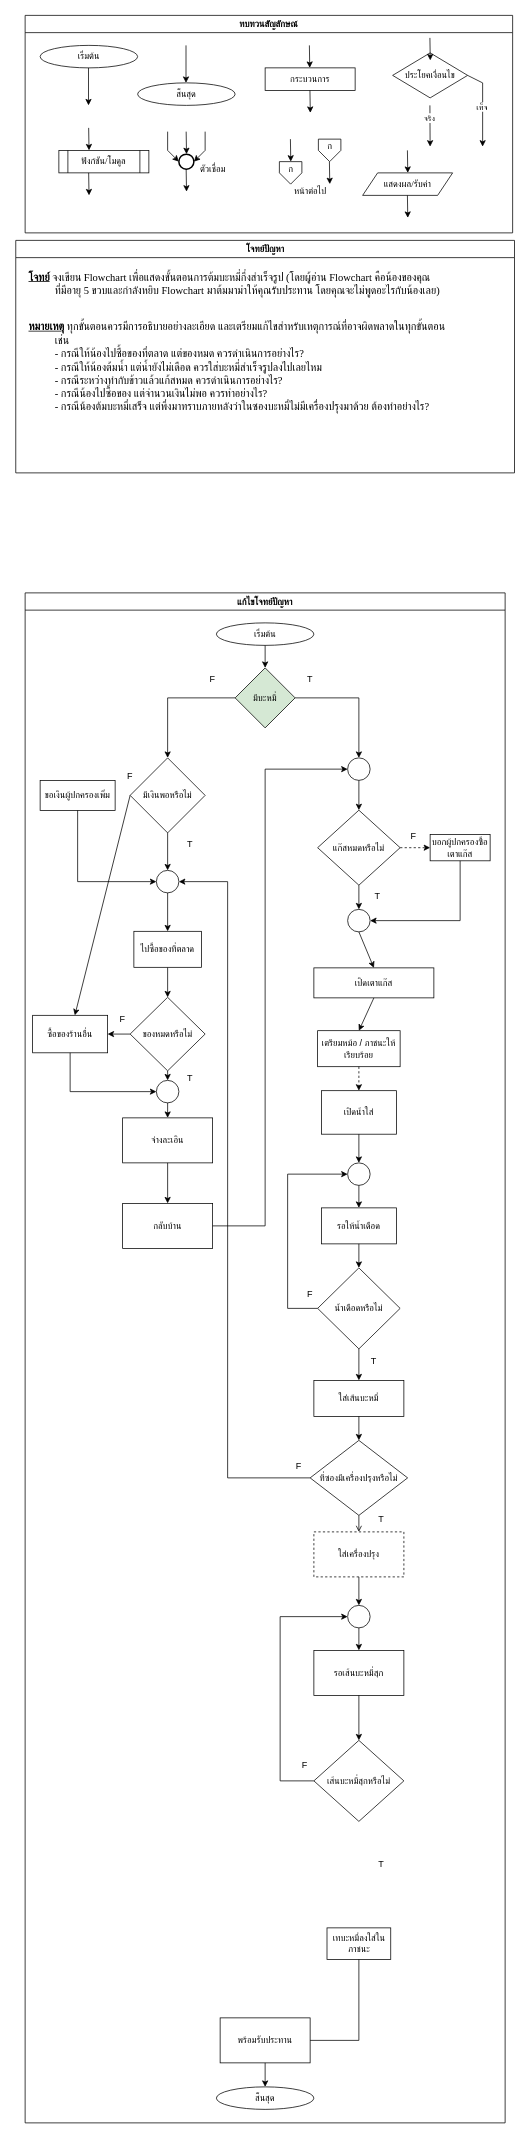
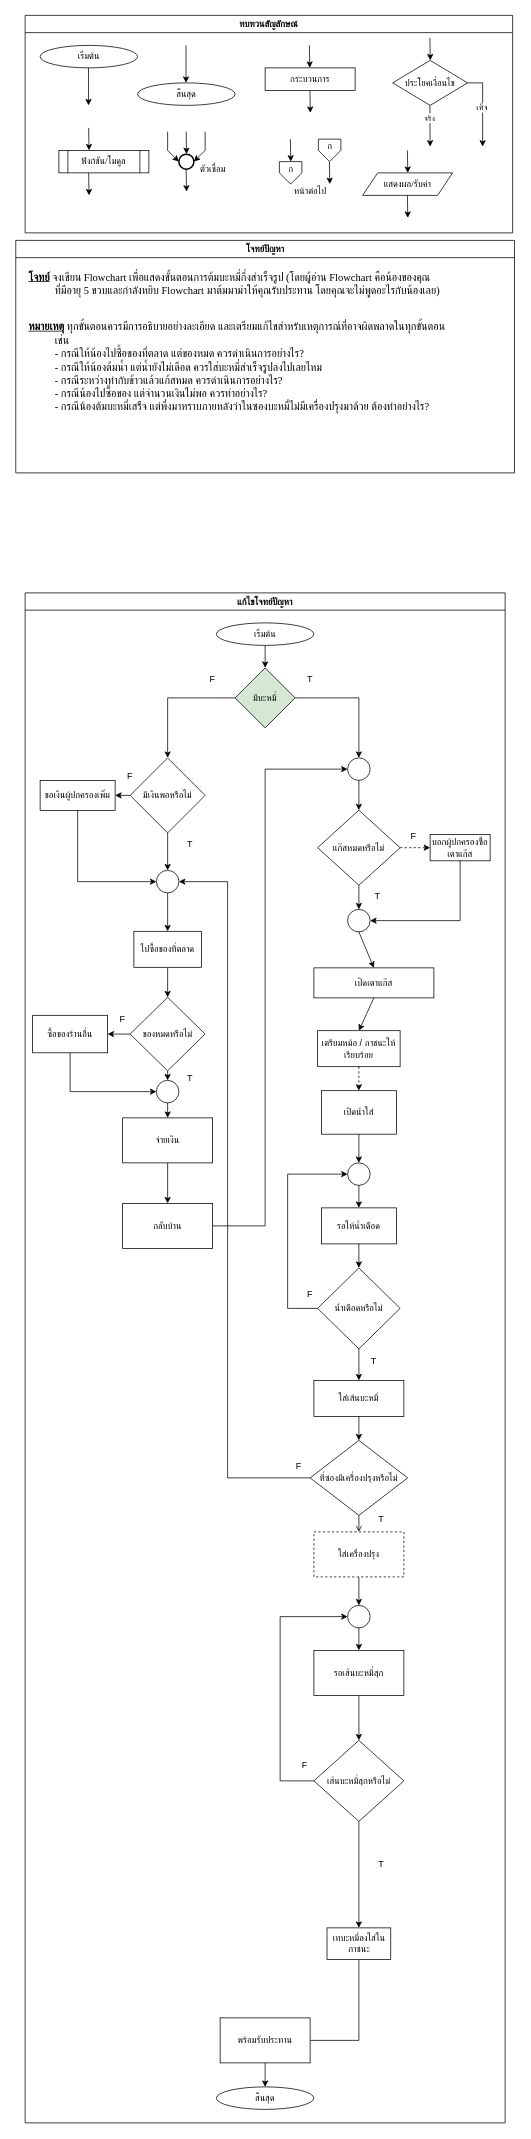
(430, 75) -> (430, 83)
(103, 903) -> (125, 795)
(168, 1140) -> (168, 1140)
none -> (359, 1921)
